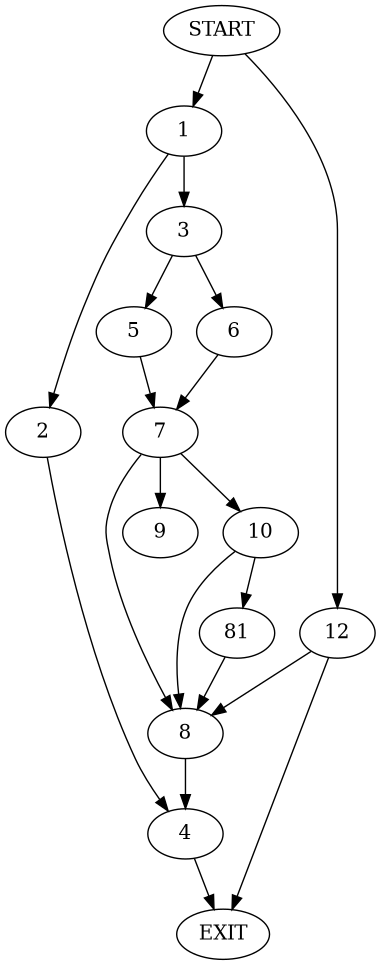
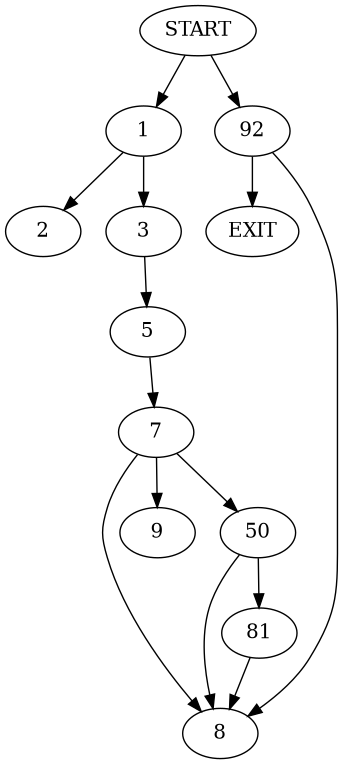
(234, 332) -> none
(261, 533) -> (258, 533)
(337, 633) -> (252, 131)
(185, 834) -> none
